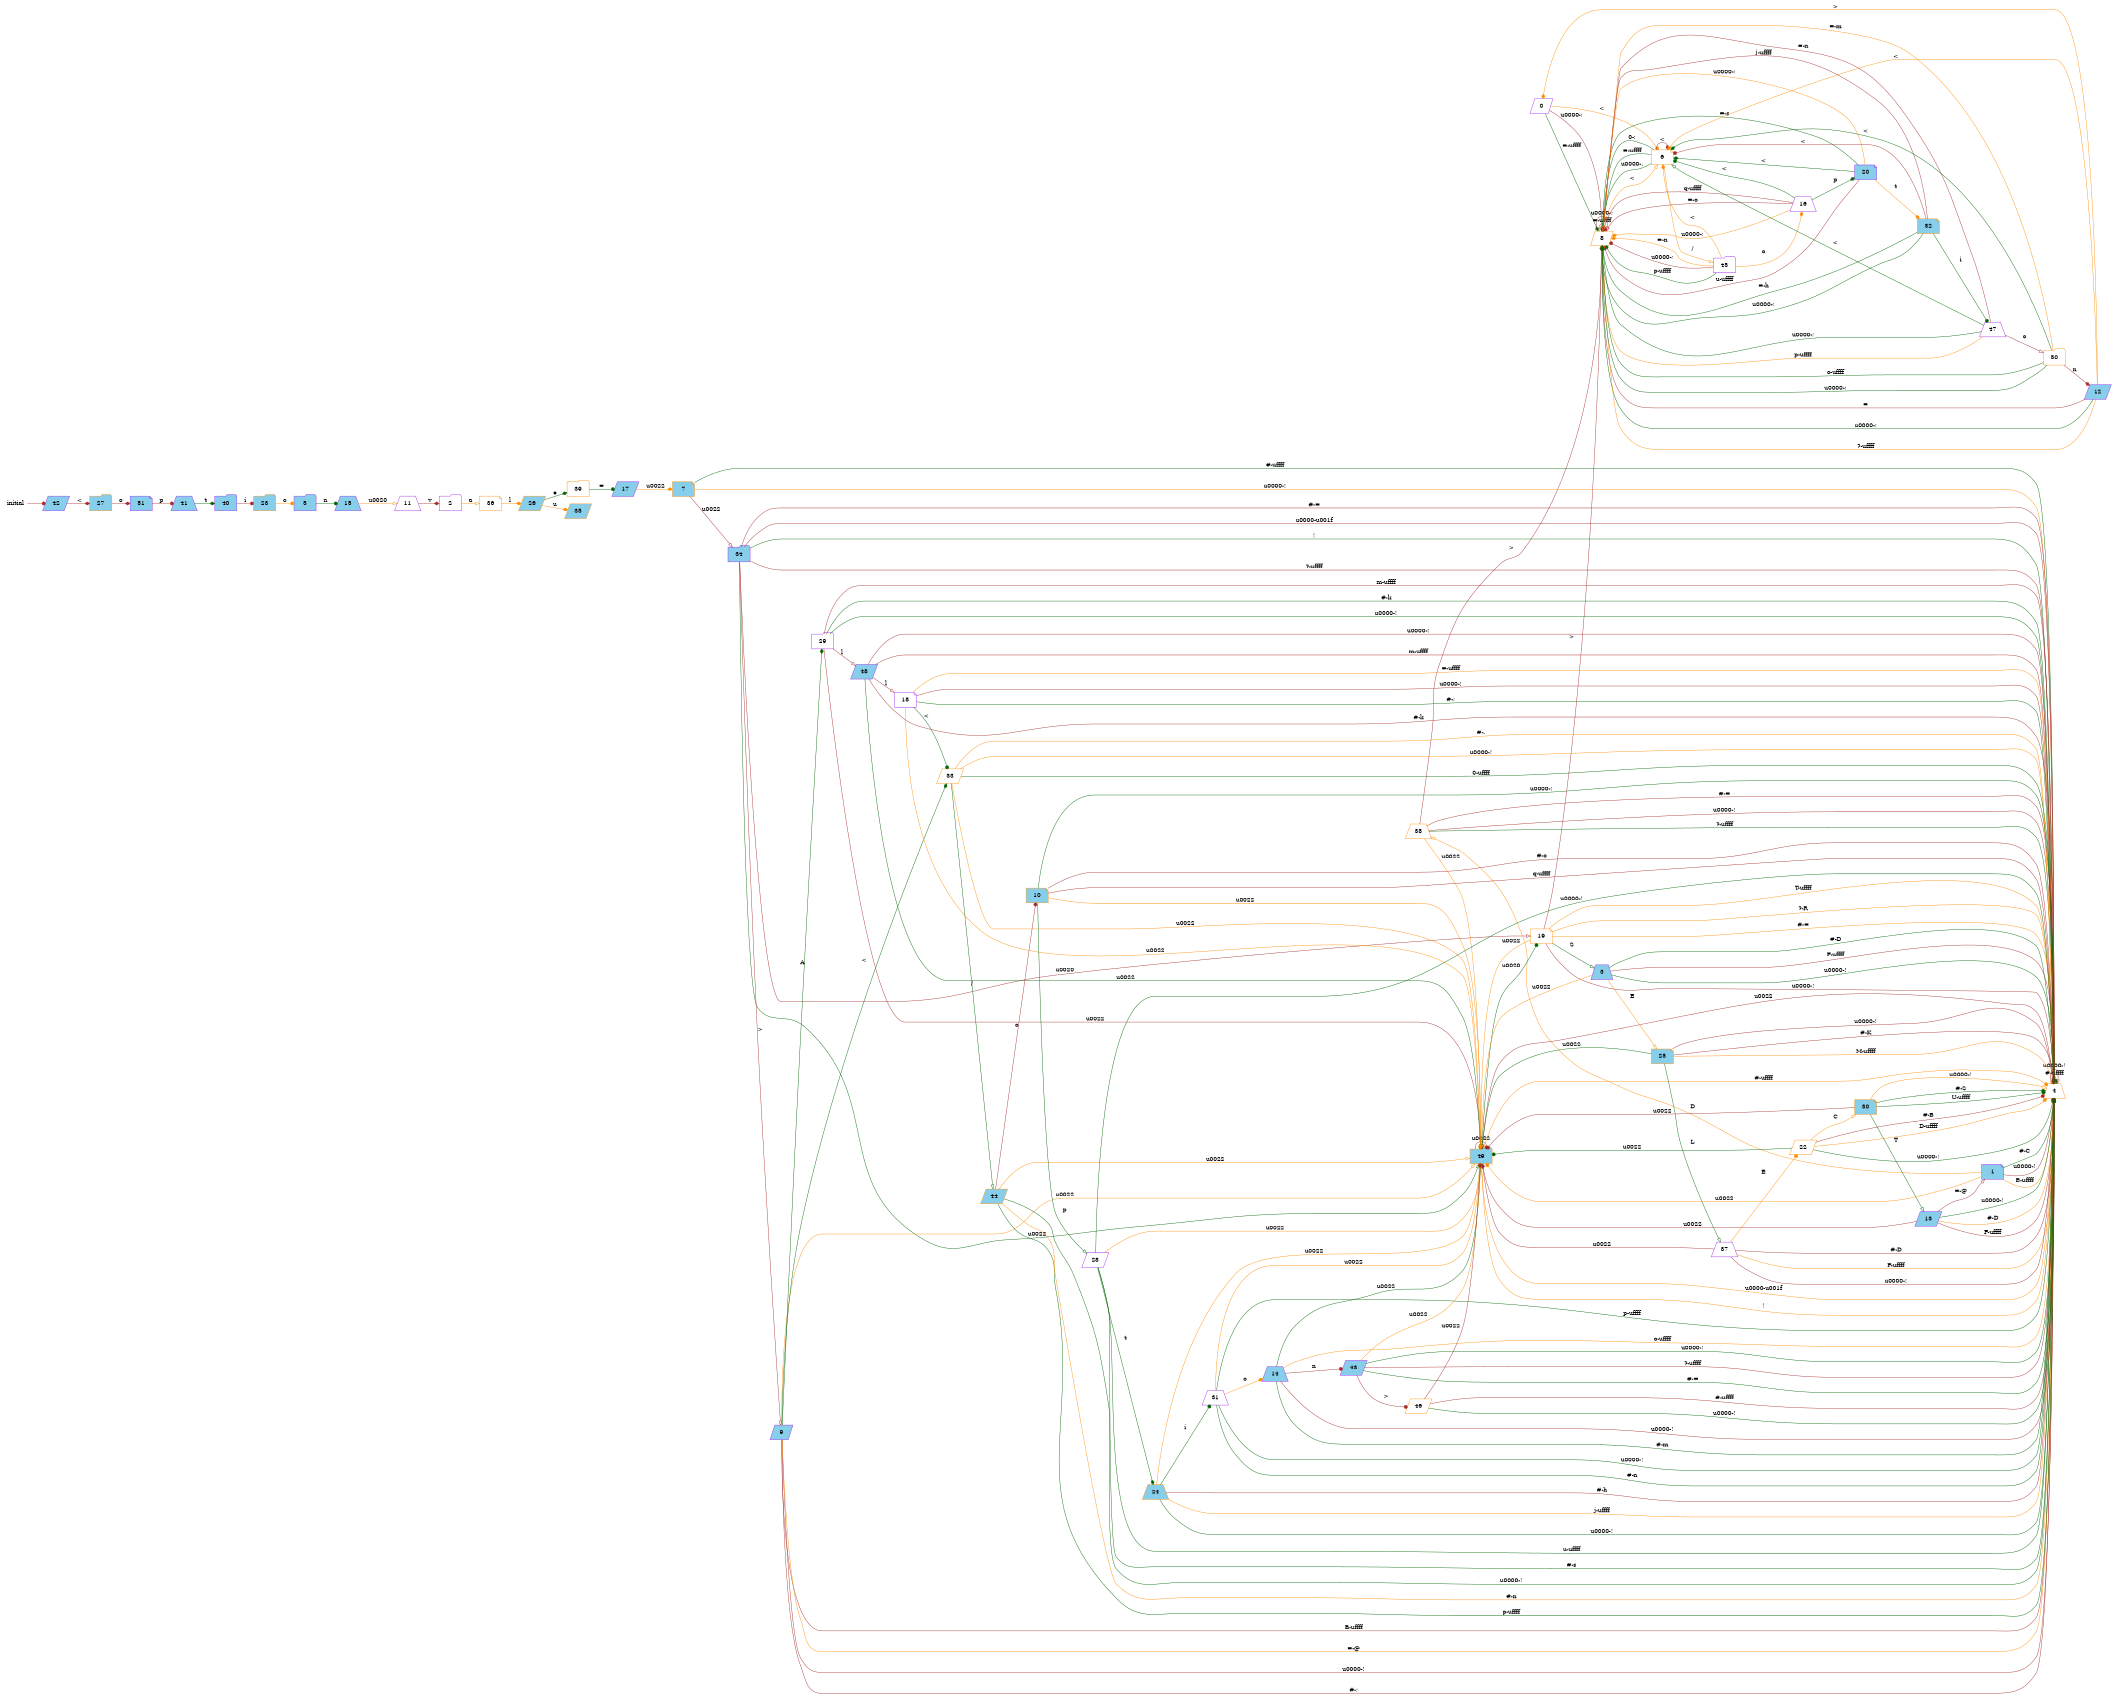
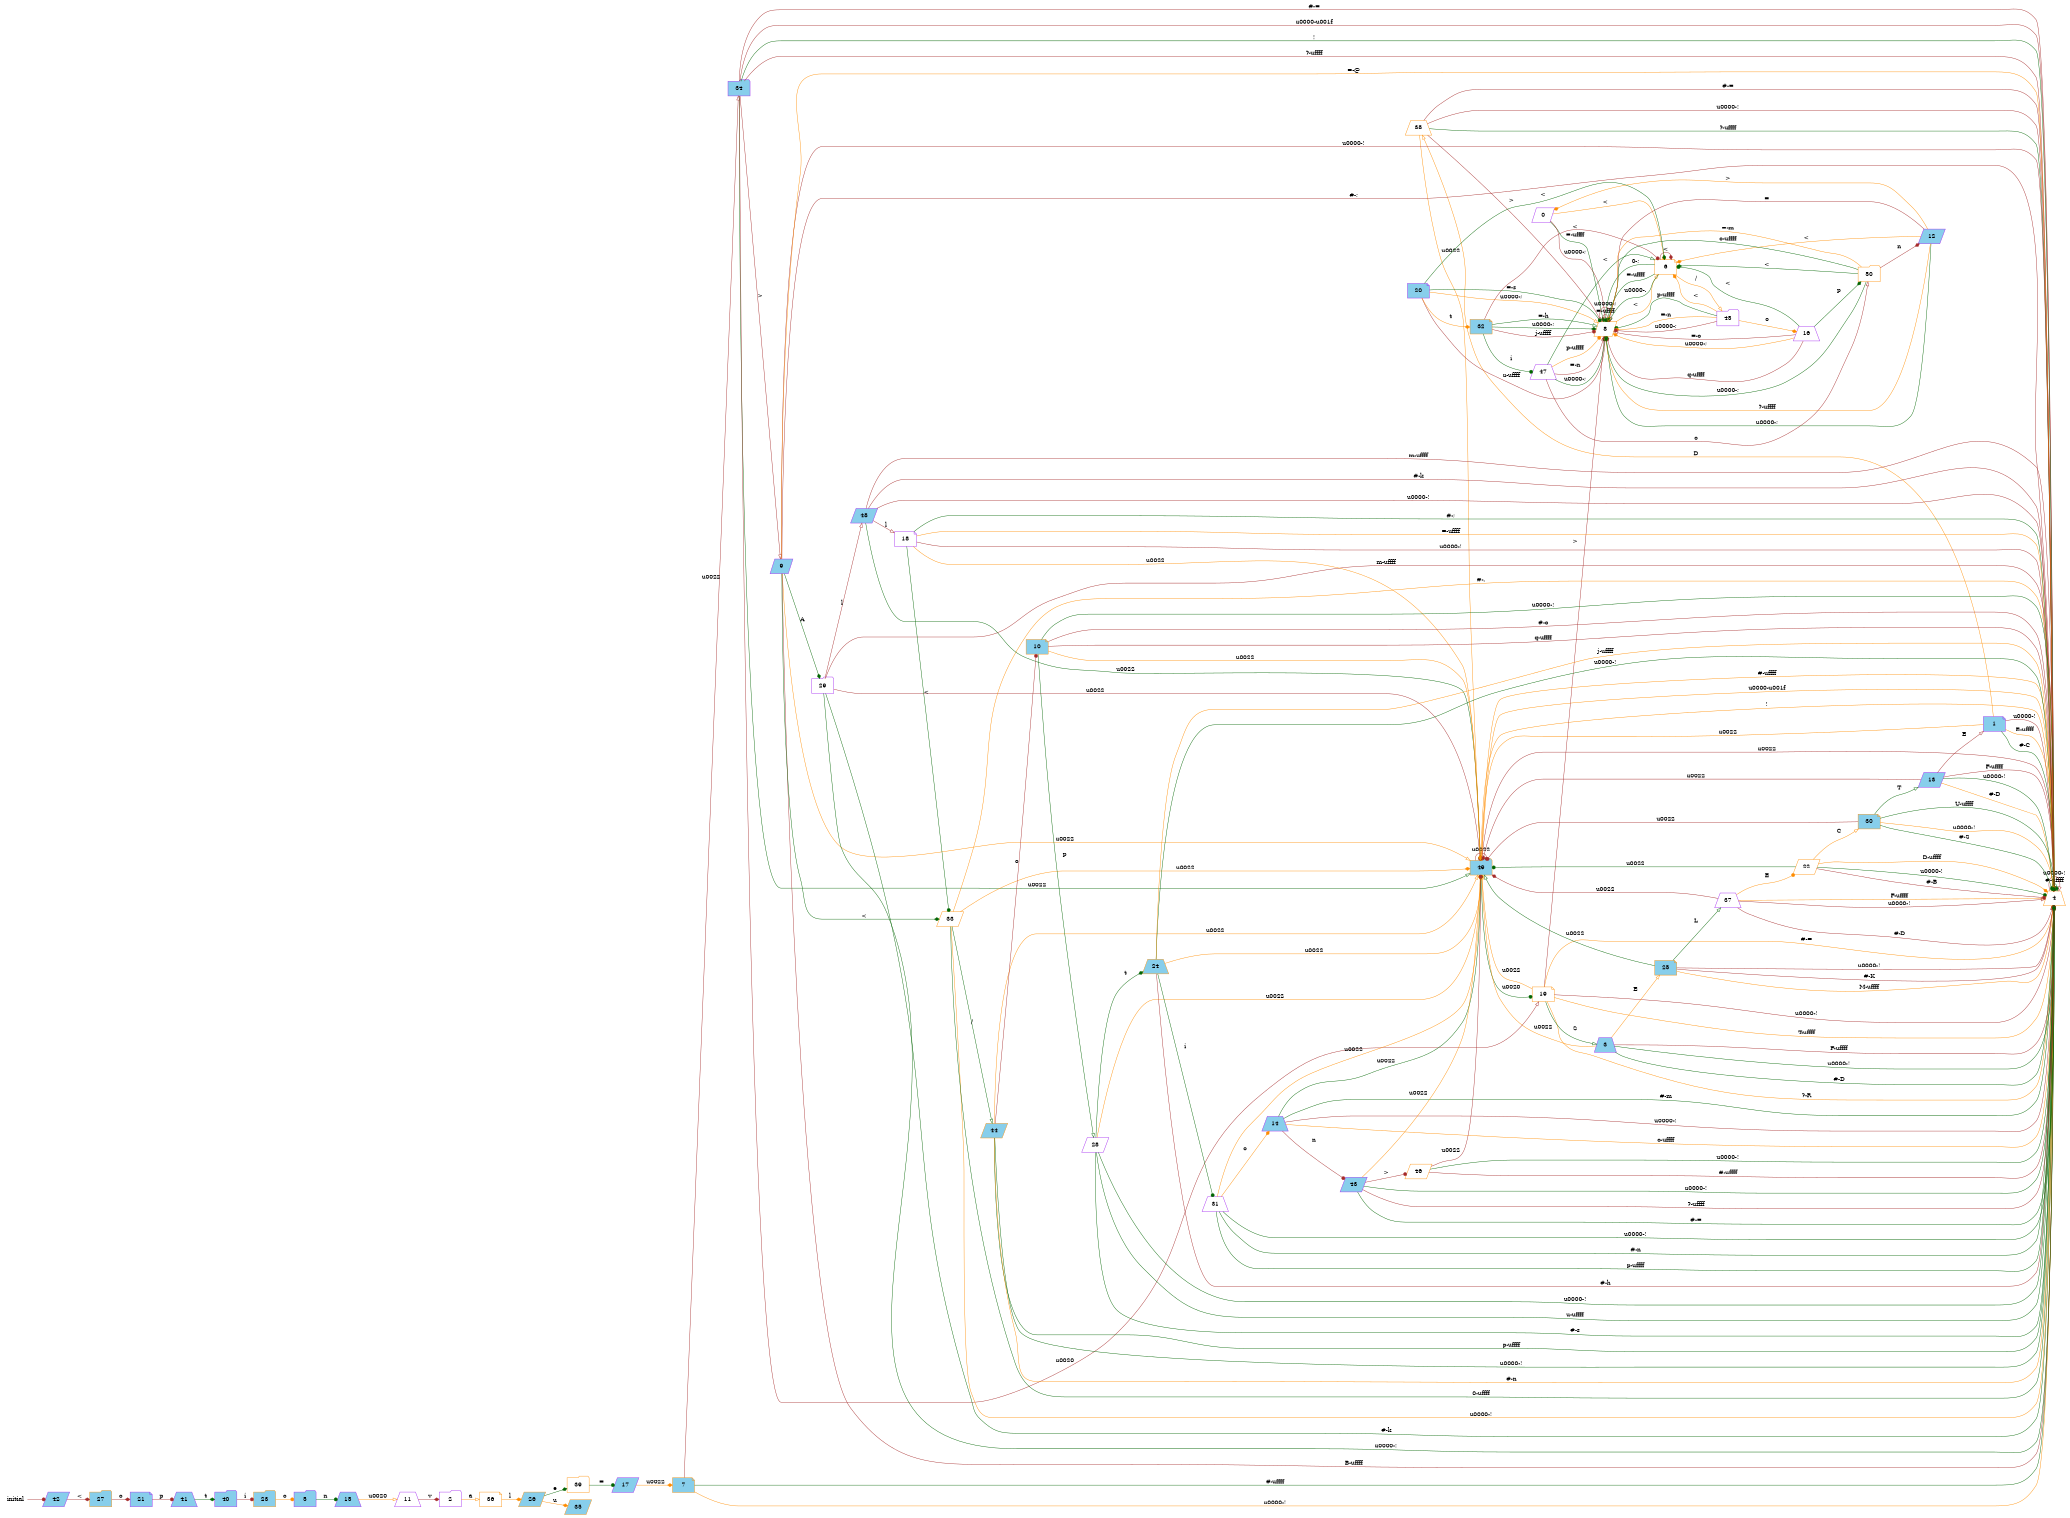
(1831, 190) -> (1836, 306)
(141, 503) -> (141, 1499)
(1961, 1191) -> (1964, 734)
